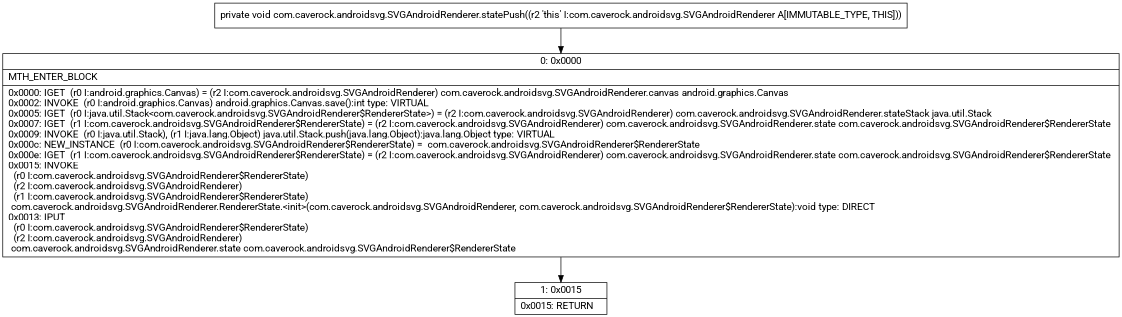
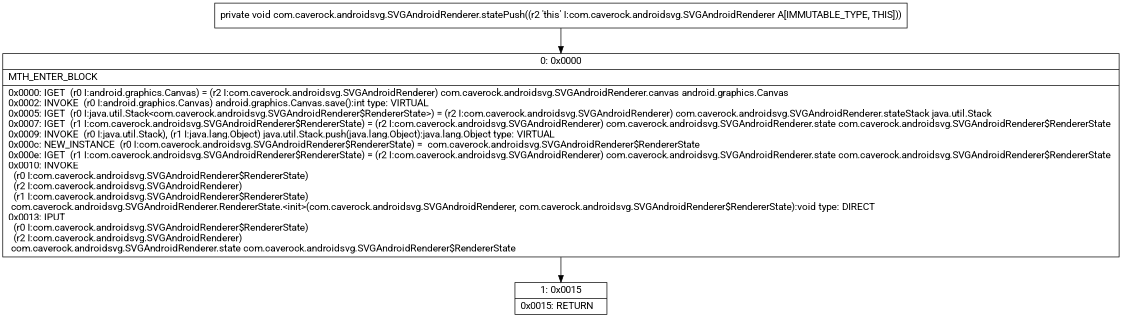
(46, 166) -> (46, 166)
